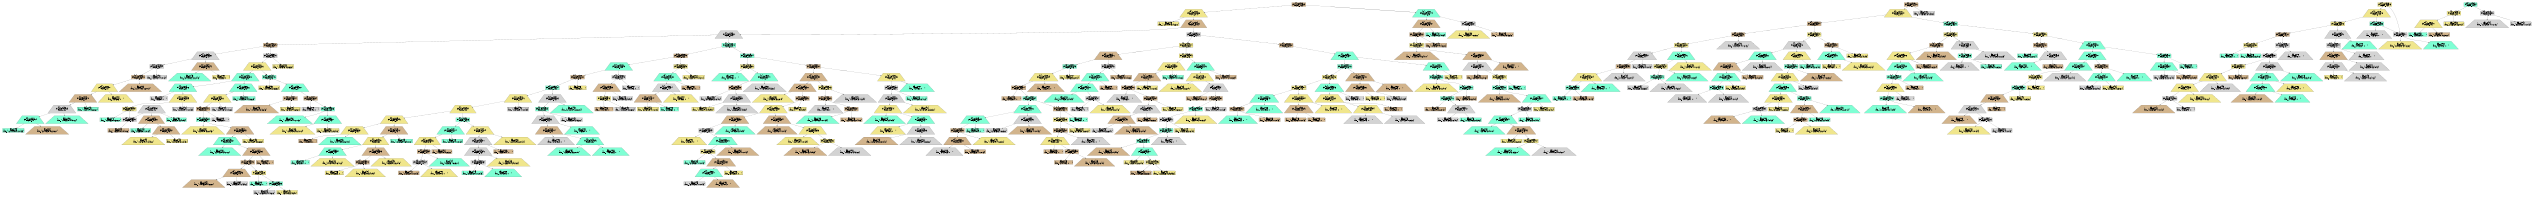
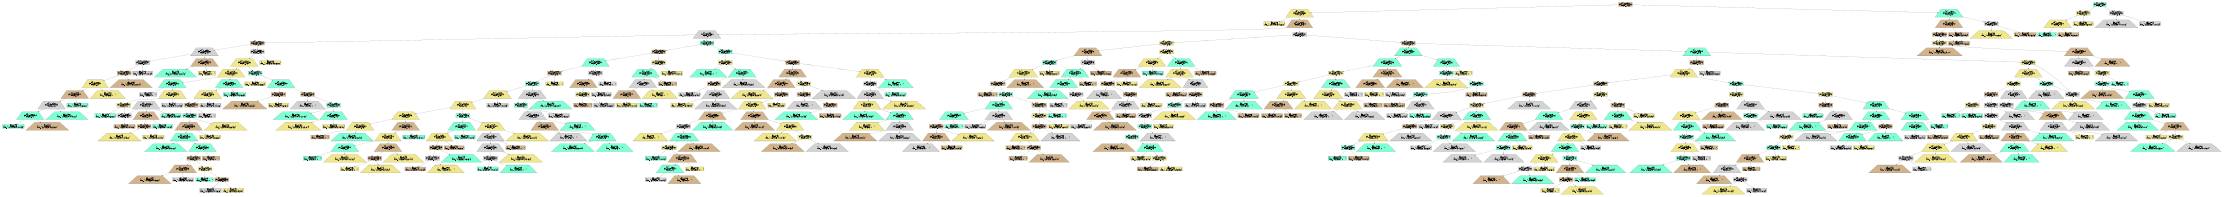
(1436, 35) -> (1959, 35)
none -> (1697, 52)
(2164, 56) -> (1915, 116)
(1345, 66) -> (1388, 62)
(245, 77) -> (231, 73)
(2264, 77) -> (2015, 137)
(311, 109) -> (308, 105)
(166, 130) -> (144, 126)
(256, 152) -> (202, 148)
(276, 184) -> (222, 180)
